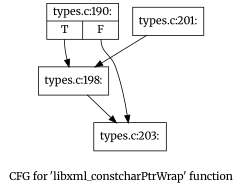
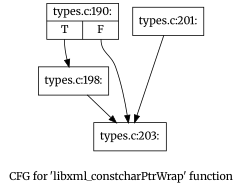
(124, 49) -> (150, 75)
